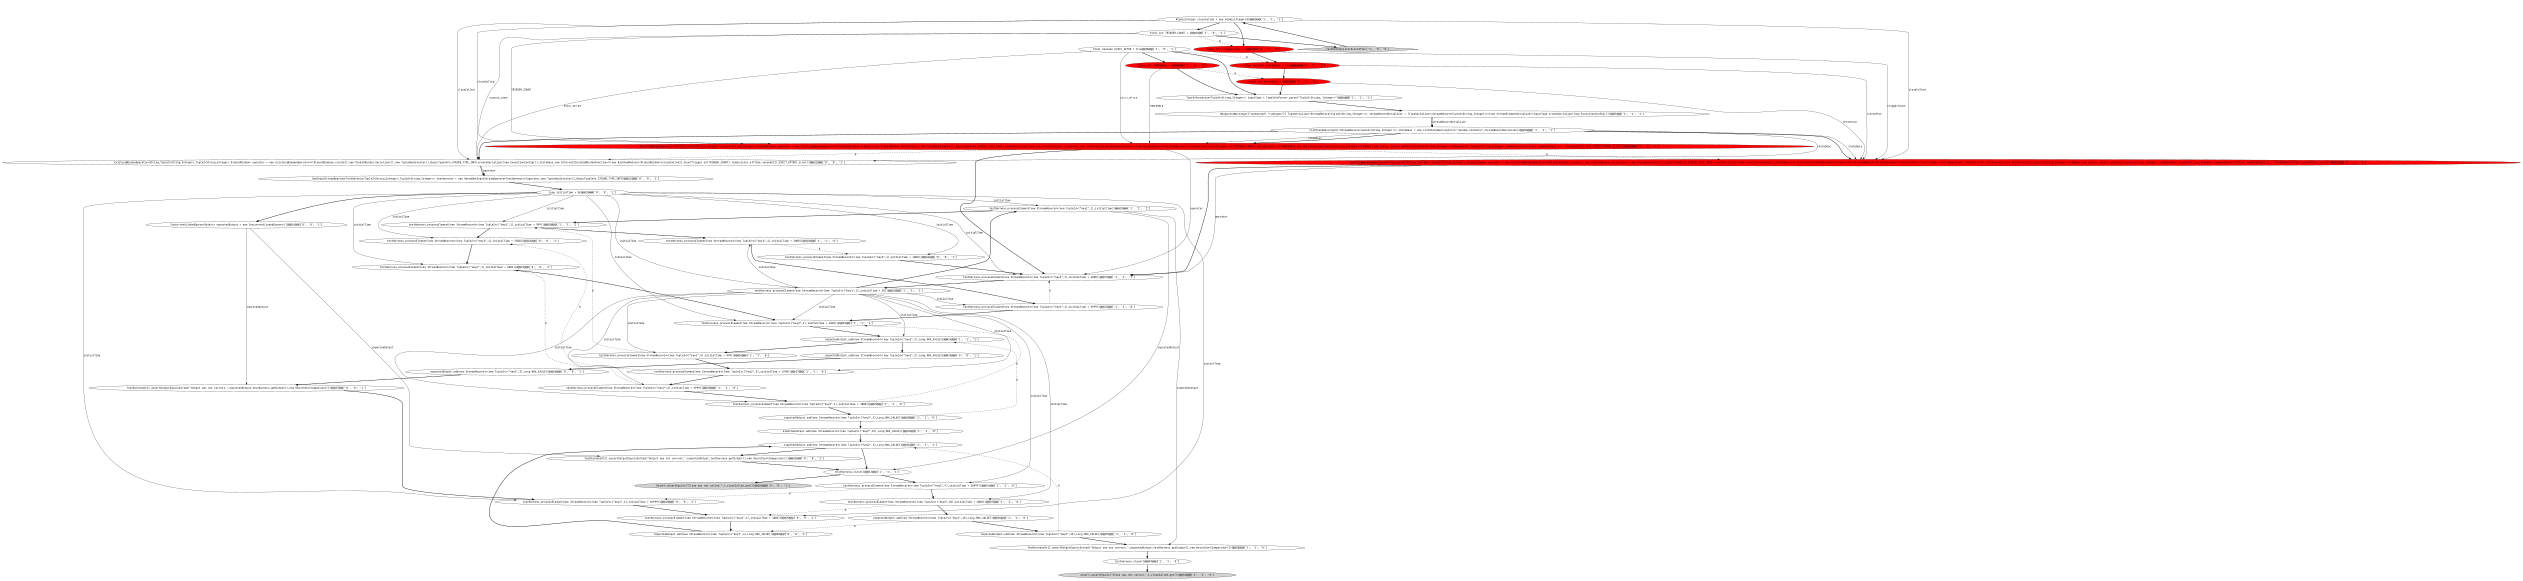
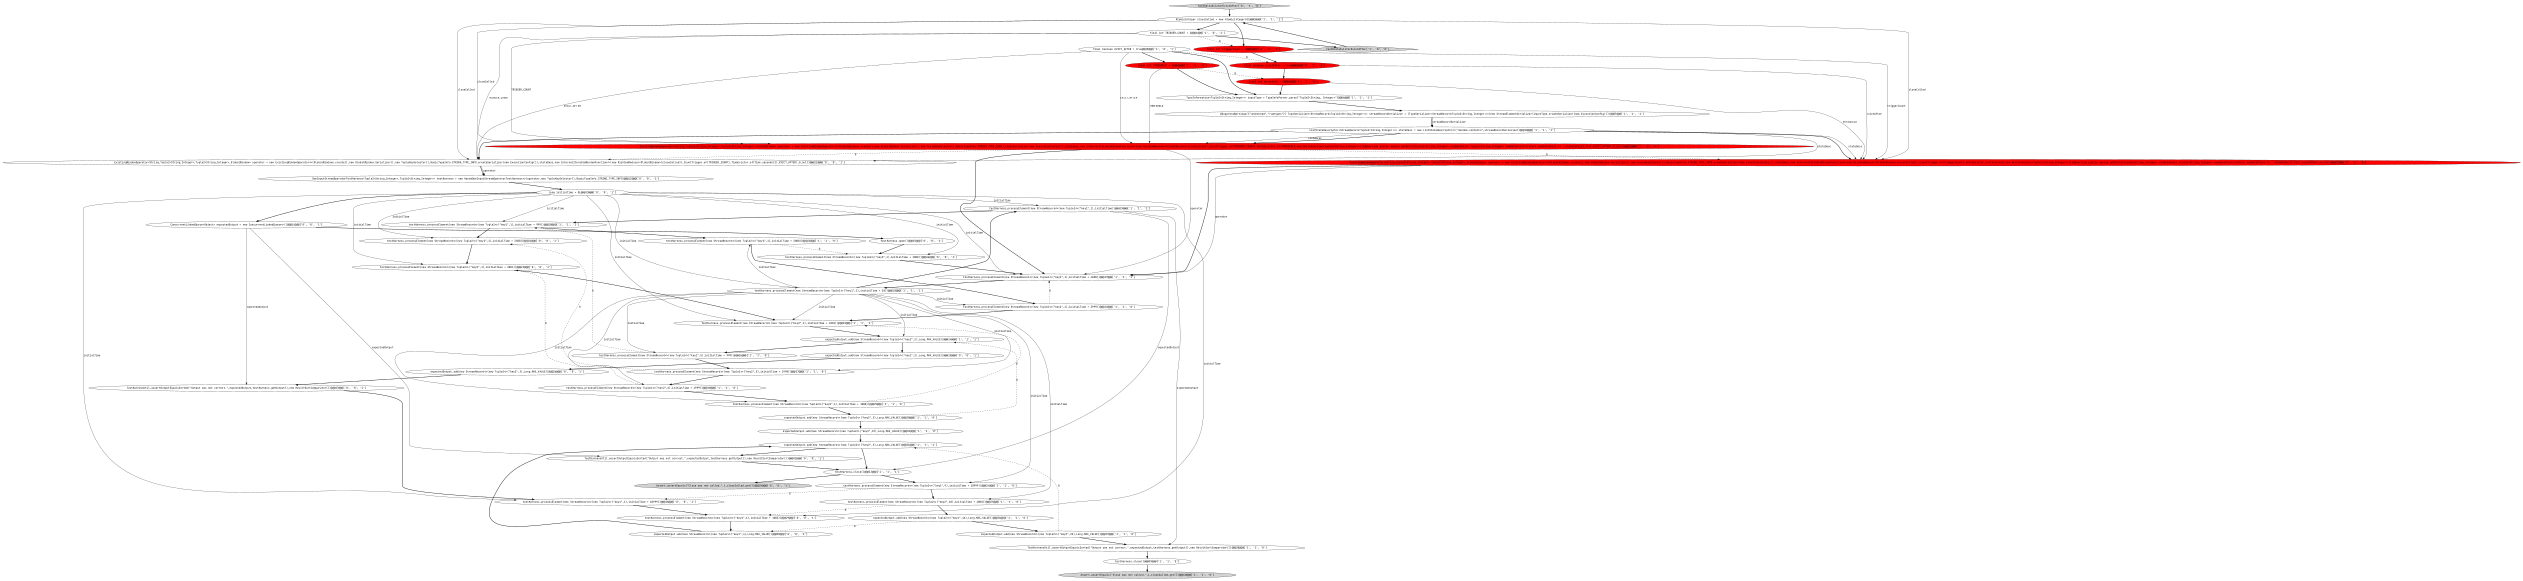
none -> (1230, 6)
none -> (912, 241)
